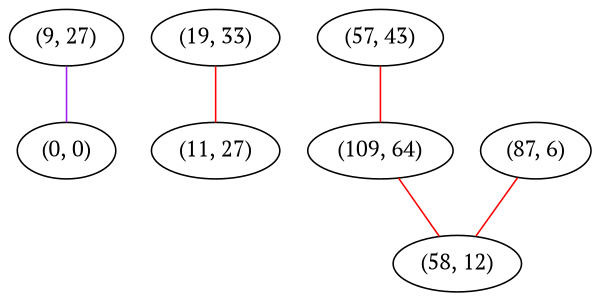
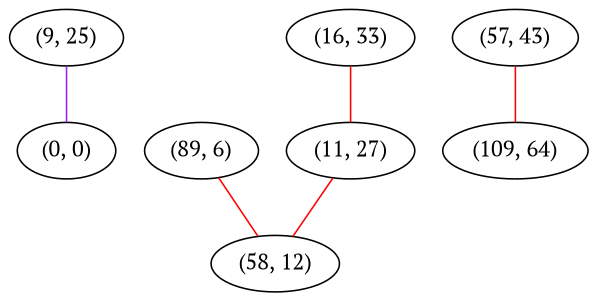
(67, 38) -> (67, 38)
(216, 38) -> (351, 38)
(536, 151) -> (202, 151)
(419, 207) -> (313, 207)
